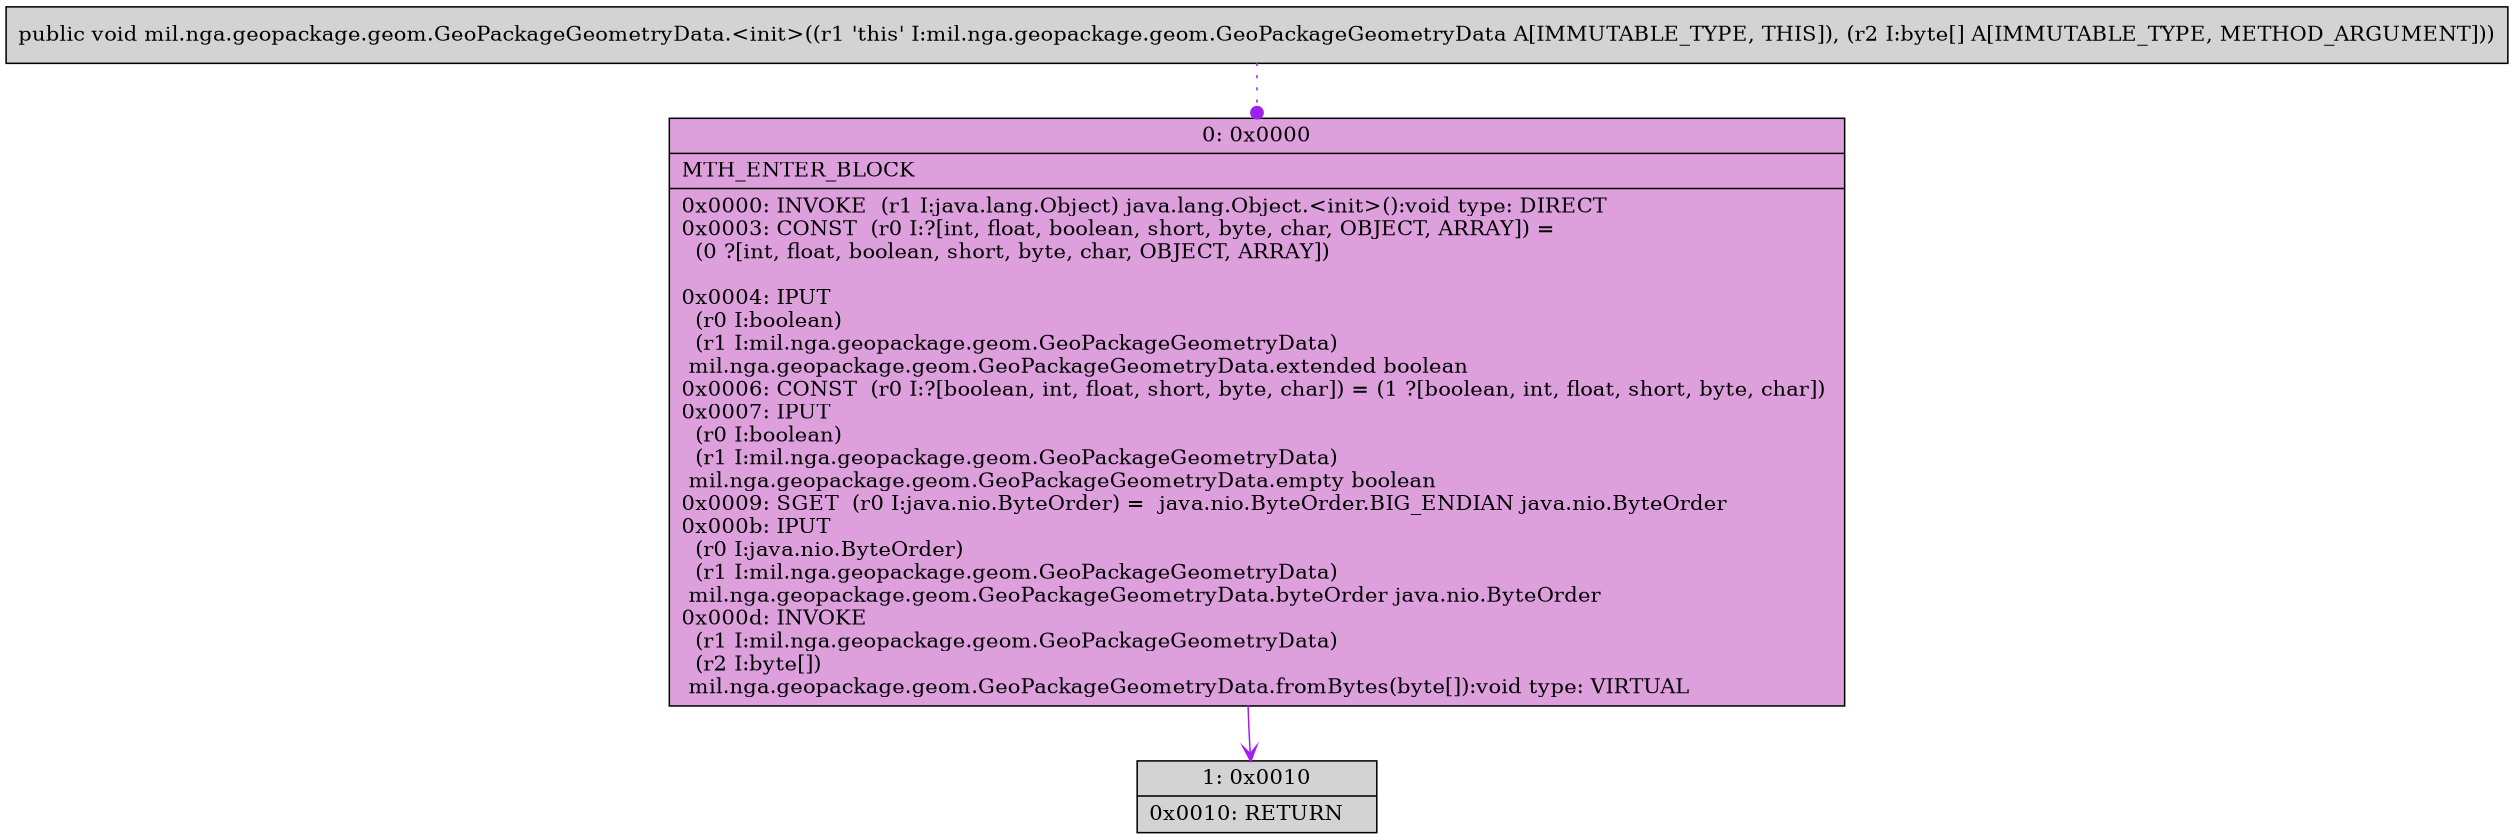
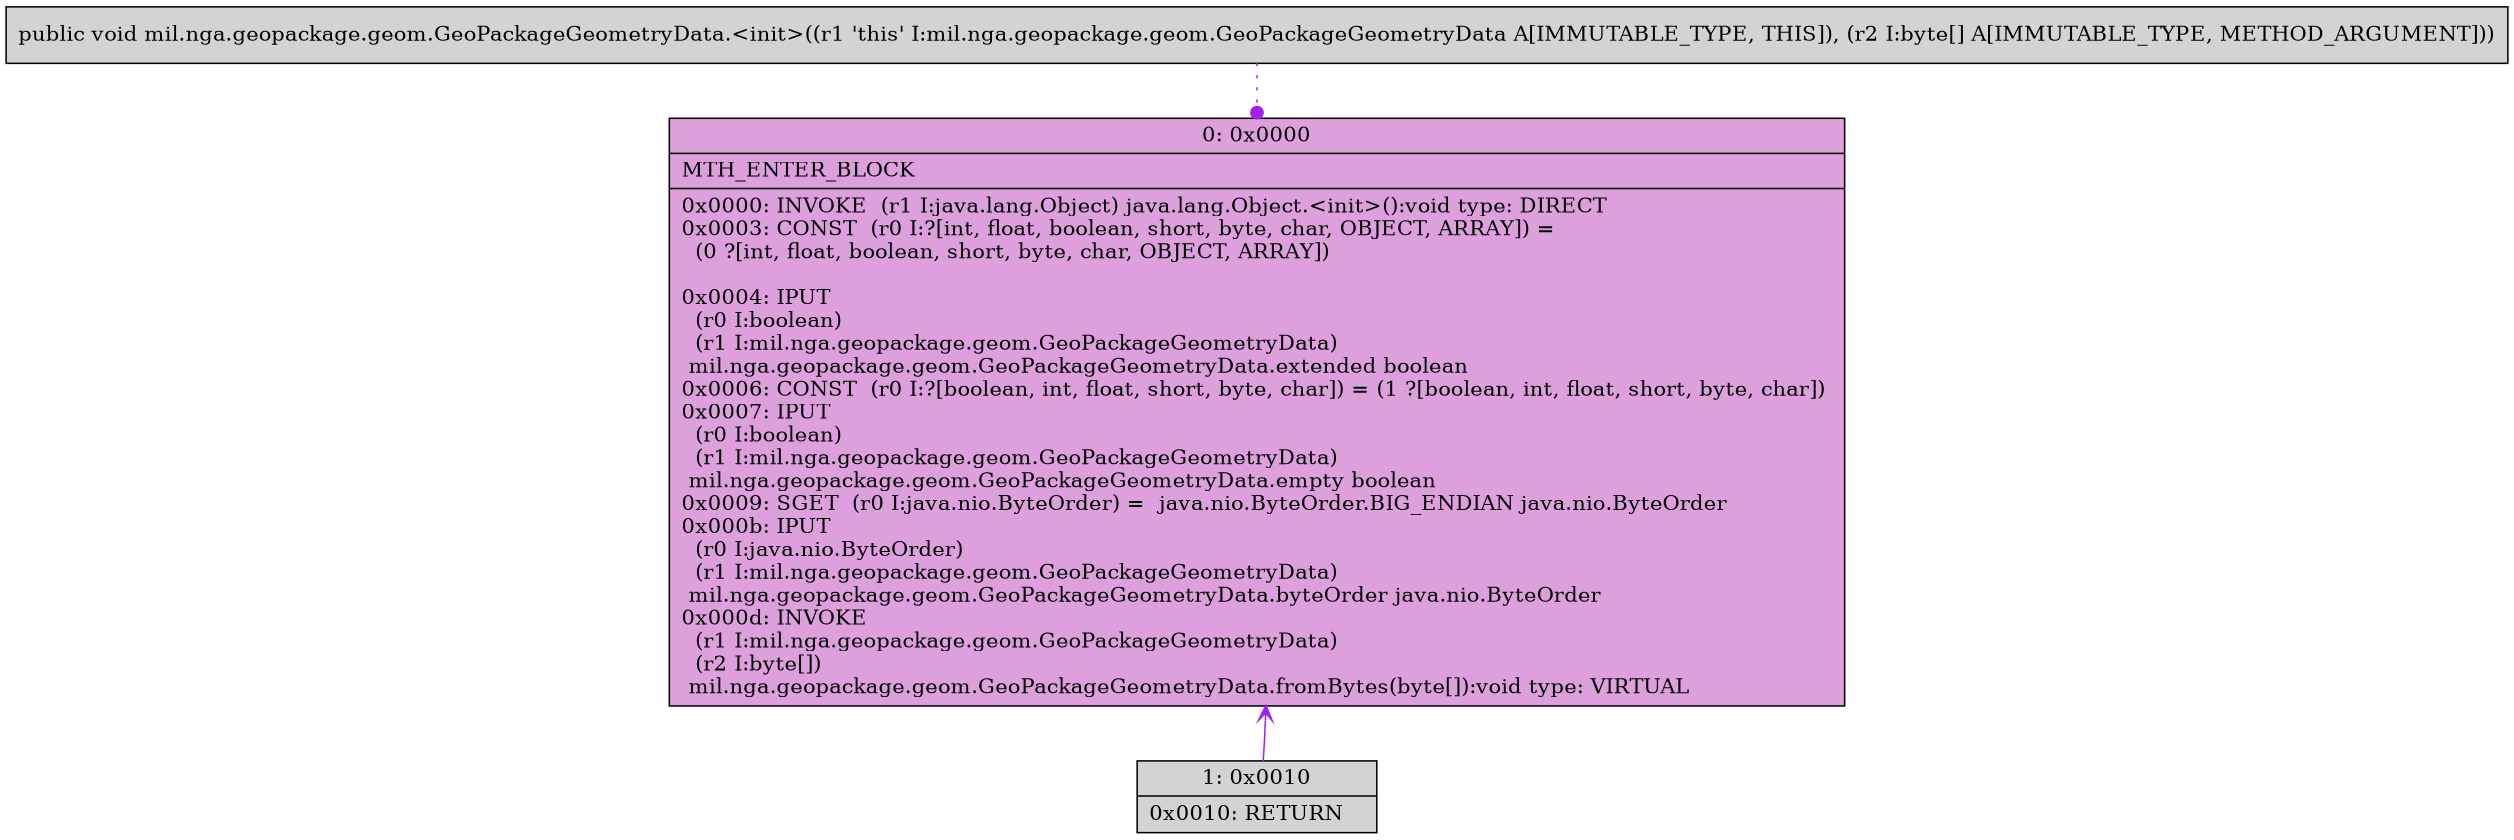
(1249, 726) -> (1264, 741)
